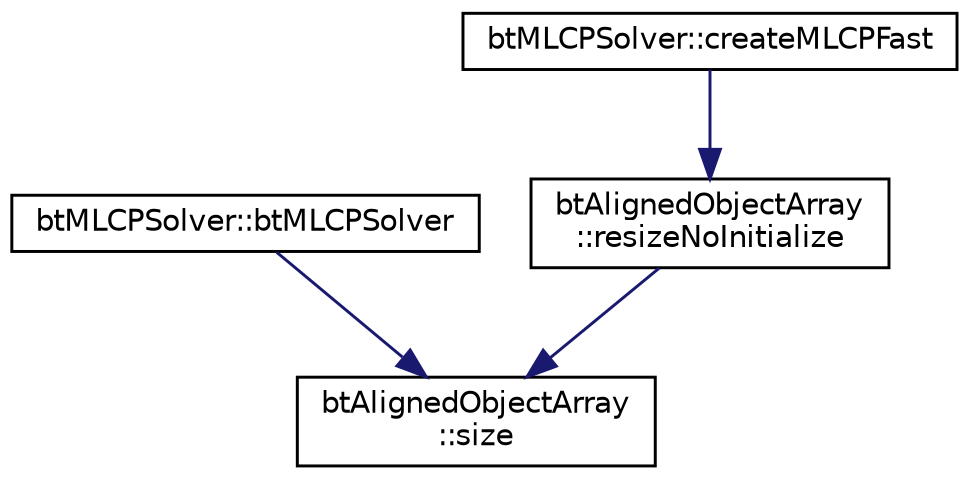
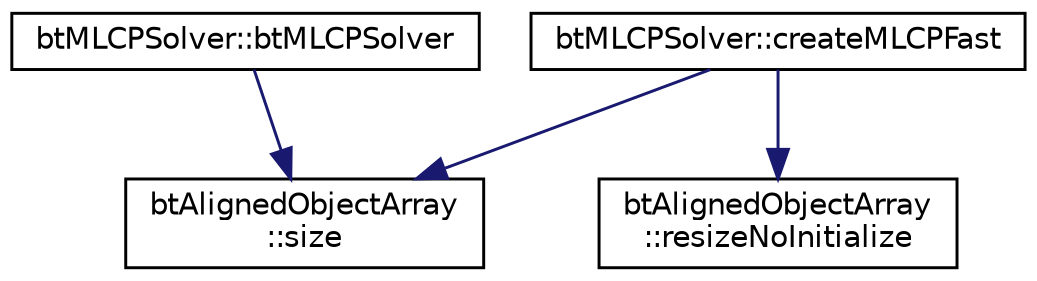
(605, 313) -> (578, 119)
